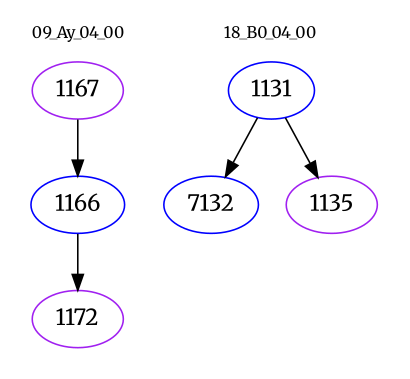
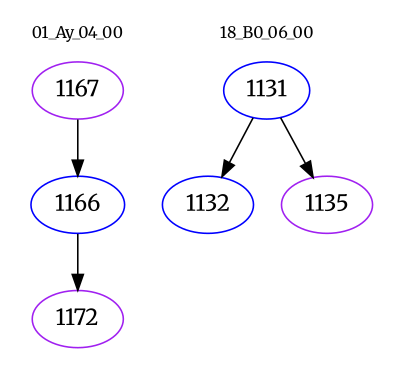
(79, 34) -> (78, 34)
(271, 34) -> (267, 34)
(211, 205) -> (208, 205)
